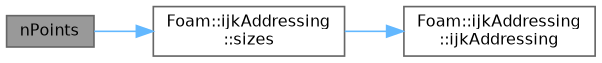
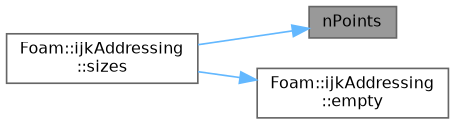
(115, 31) -> (245, 38)
(500, 31) -> (353, 93)
